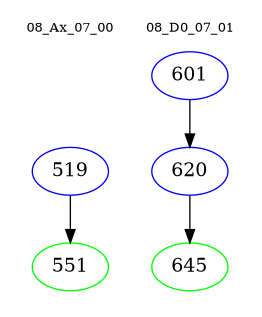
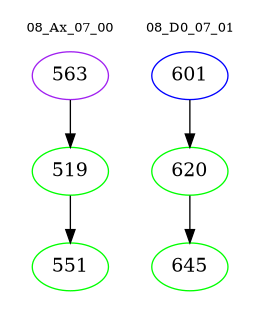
none -> (70, 76)
(70, 171) -> (70, 171)
(190, 171) -> (190, 171)
